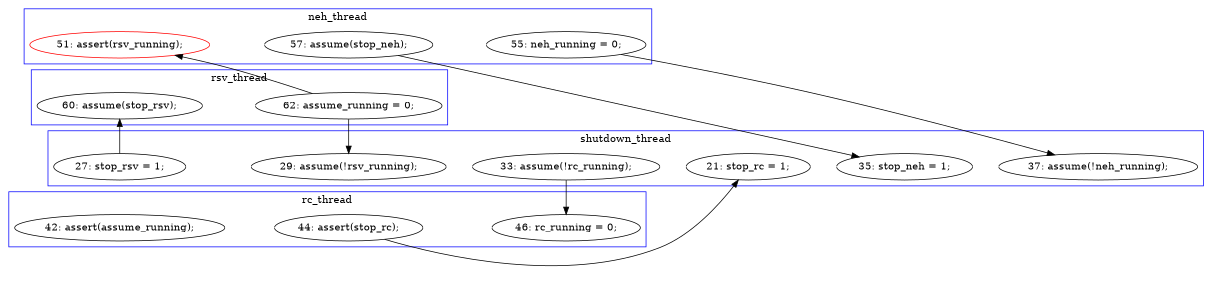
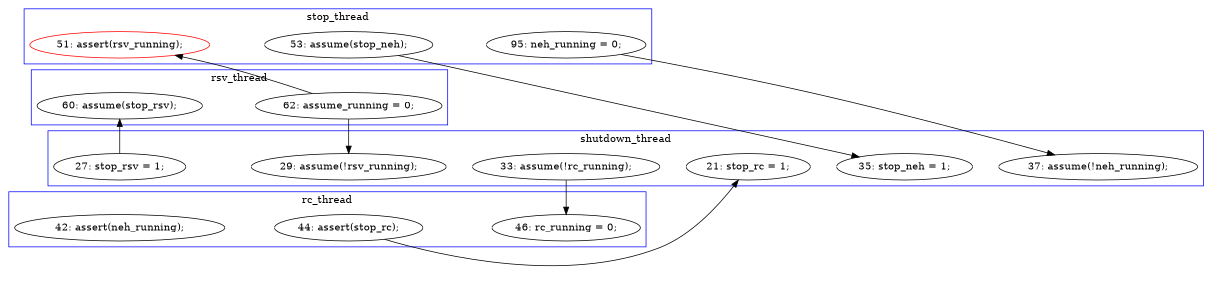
(338, 17) -> (338, 17)
(349, 45) -> (349, 45)
(566, 45) -> (566, 45)
(120, 228) -> (120, 228)
